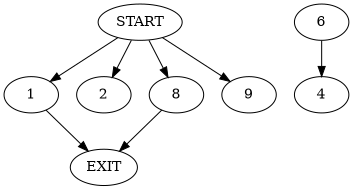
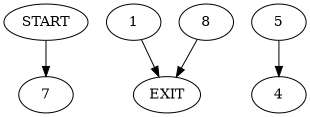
(322, 22) -> (279, 22)
(156, 54) -> none
(88, 57) -> none
(104, 95) -> none
(249, 95) -> (46, 95)
